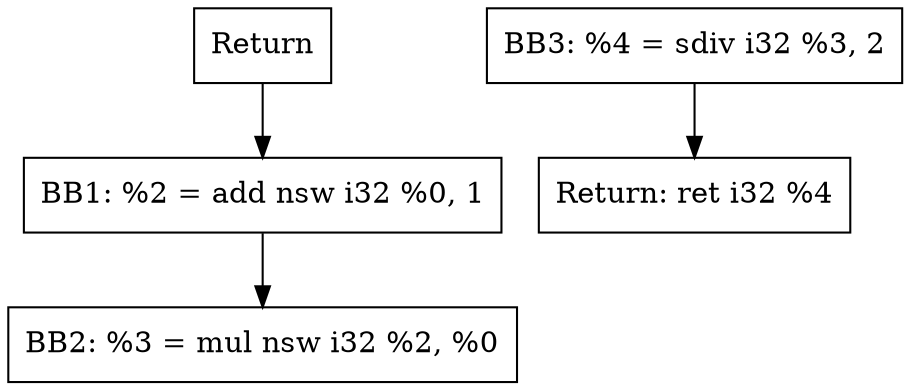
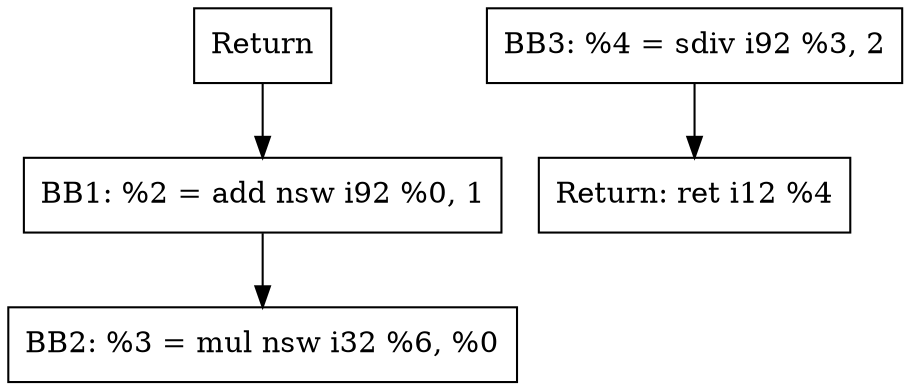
(695, 46) -> (695, 46)
(263, 195) -> (263, 195)
(695, 195) -> (695, 195)
(263, 345) -> (263, 345)
